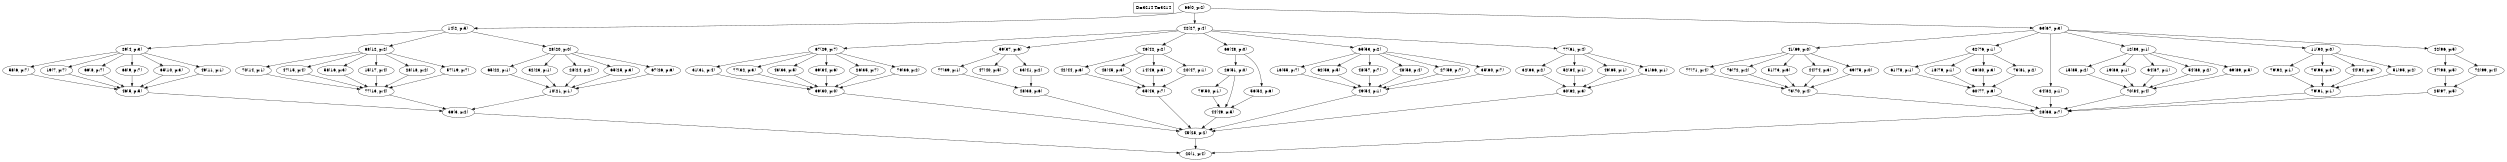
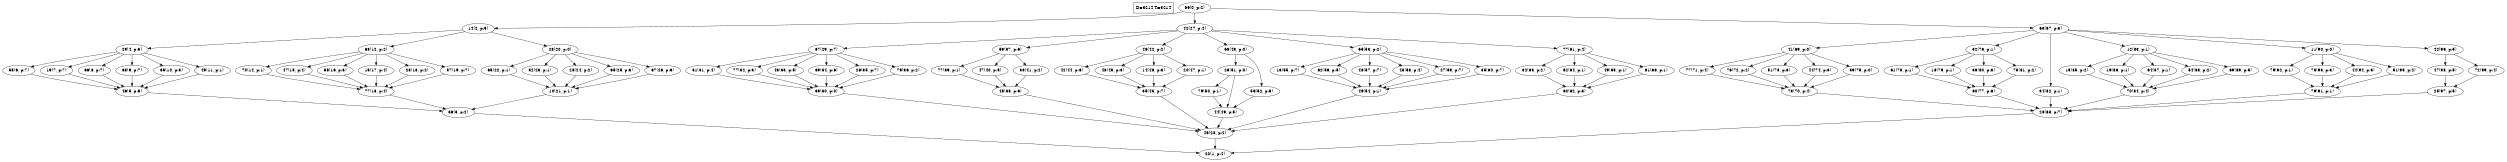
none -> (999, 80)
